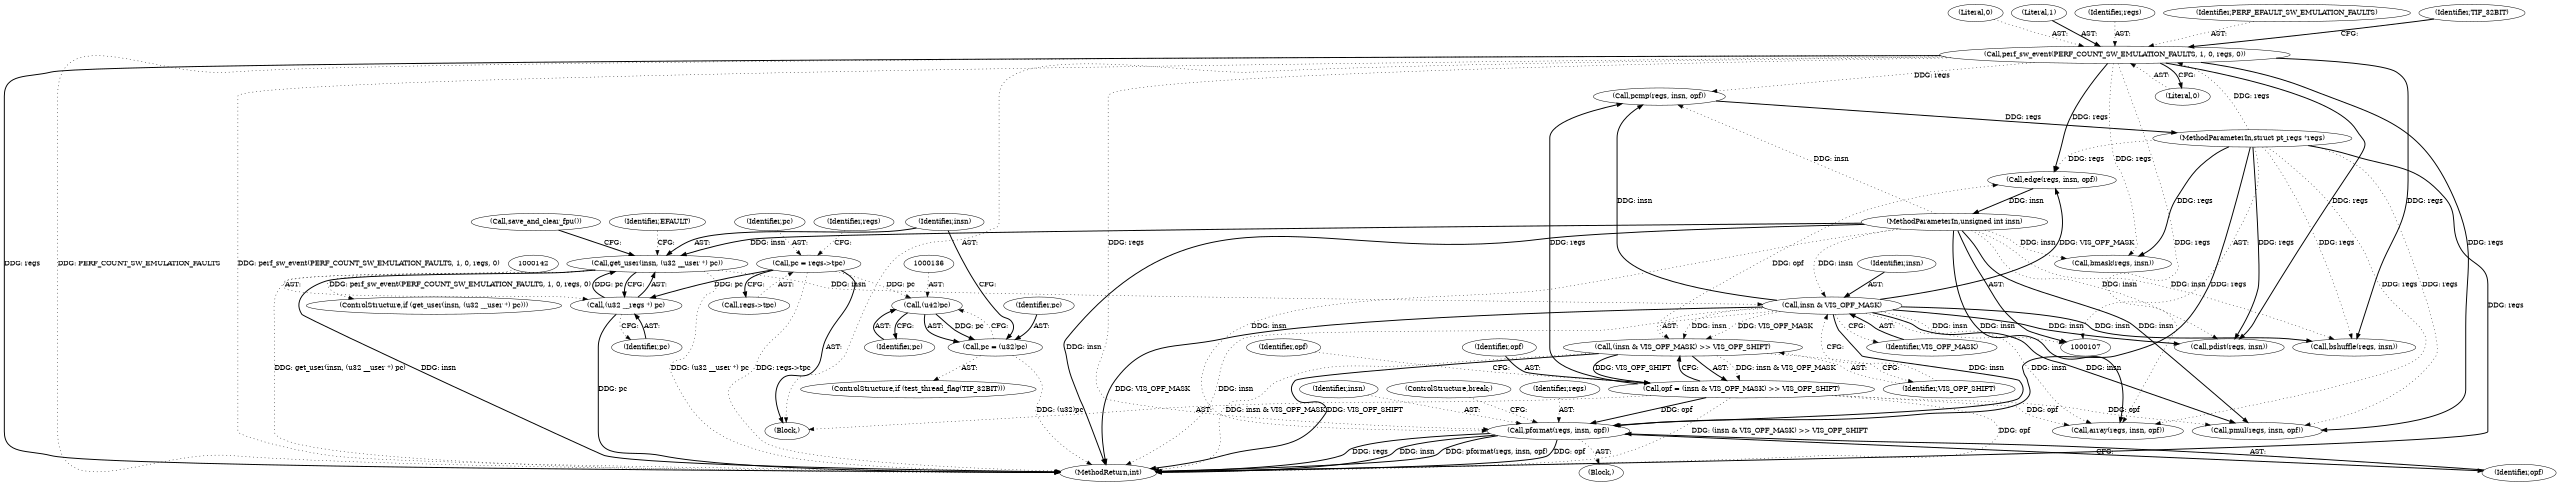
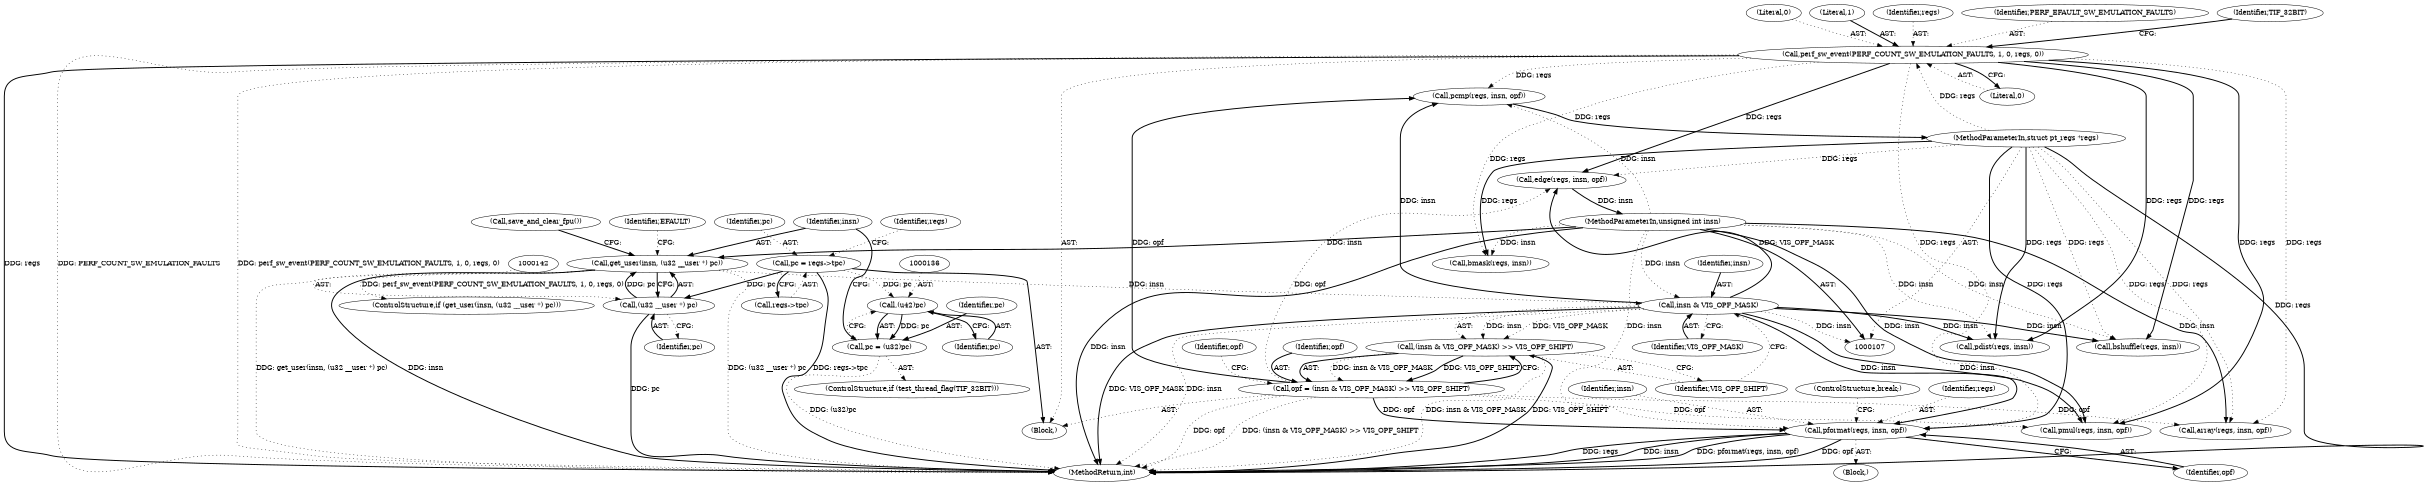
(1808, 236) -> (1350, 226)
(1568, 243) -> (1148, 243)
(626, 306) -> (659, 306)
(2004, 340) -> none
(804, 453) -> (834, 442)
